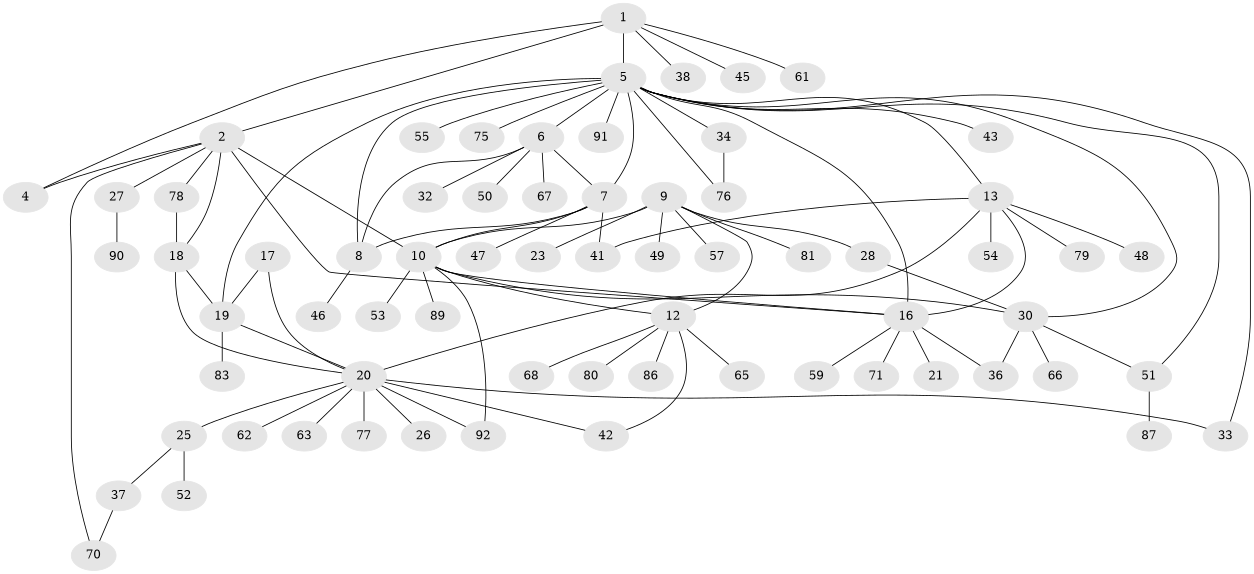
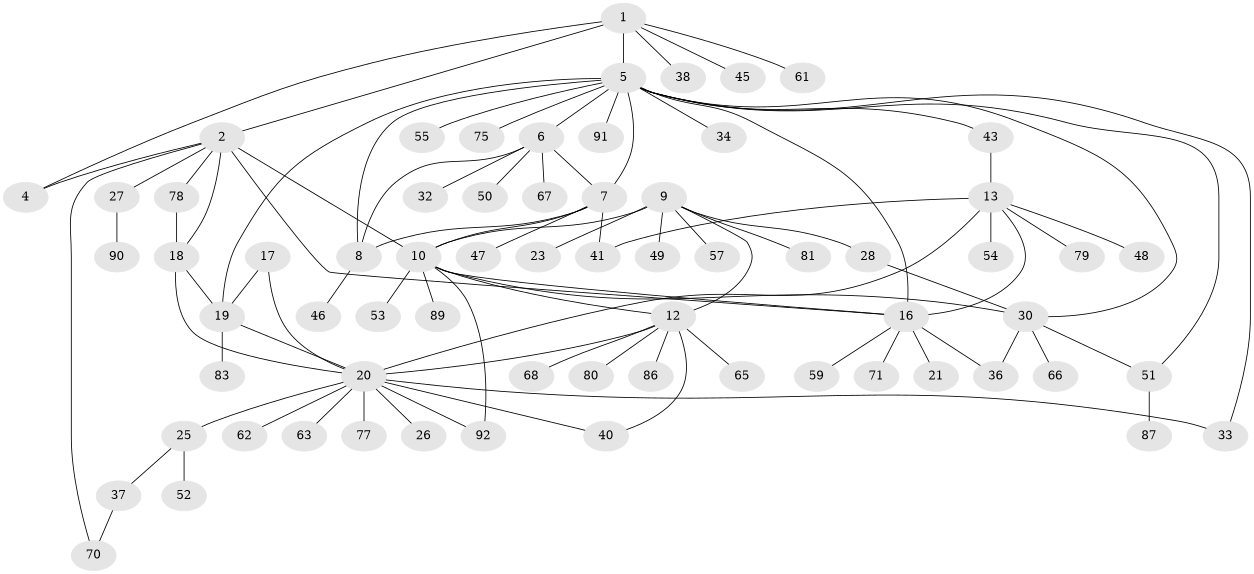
(816, 98) -> (991, 168)
(724, 197) -> none
none -> (522, 357)
(606, 436) -> (606, 436)
